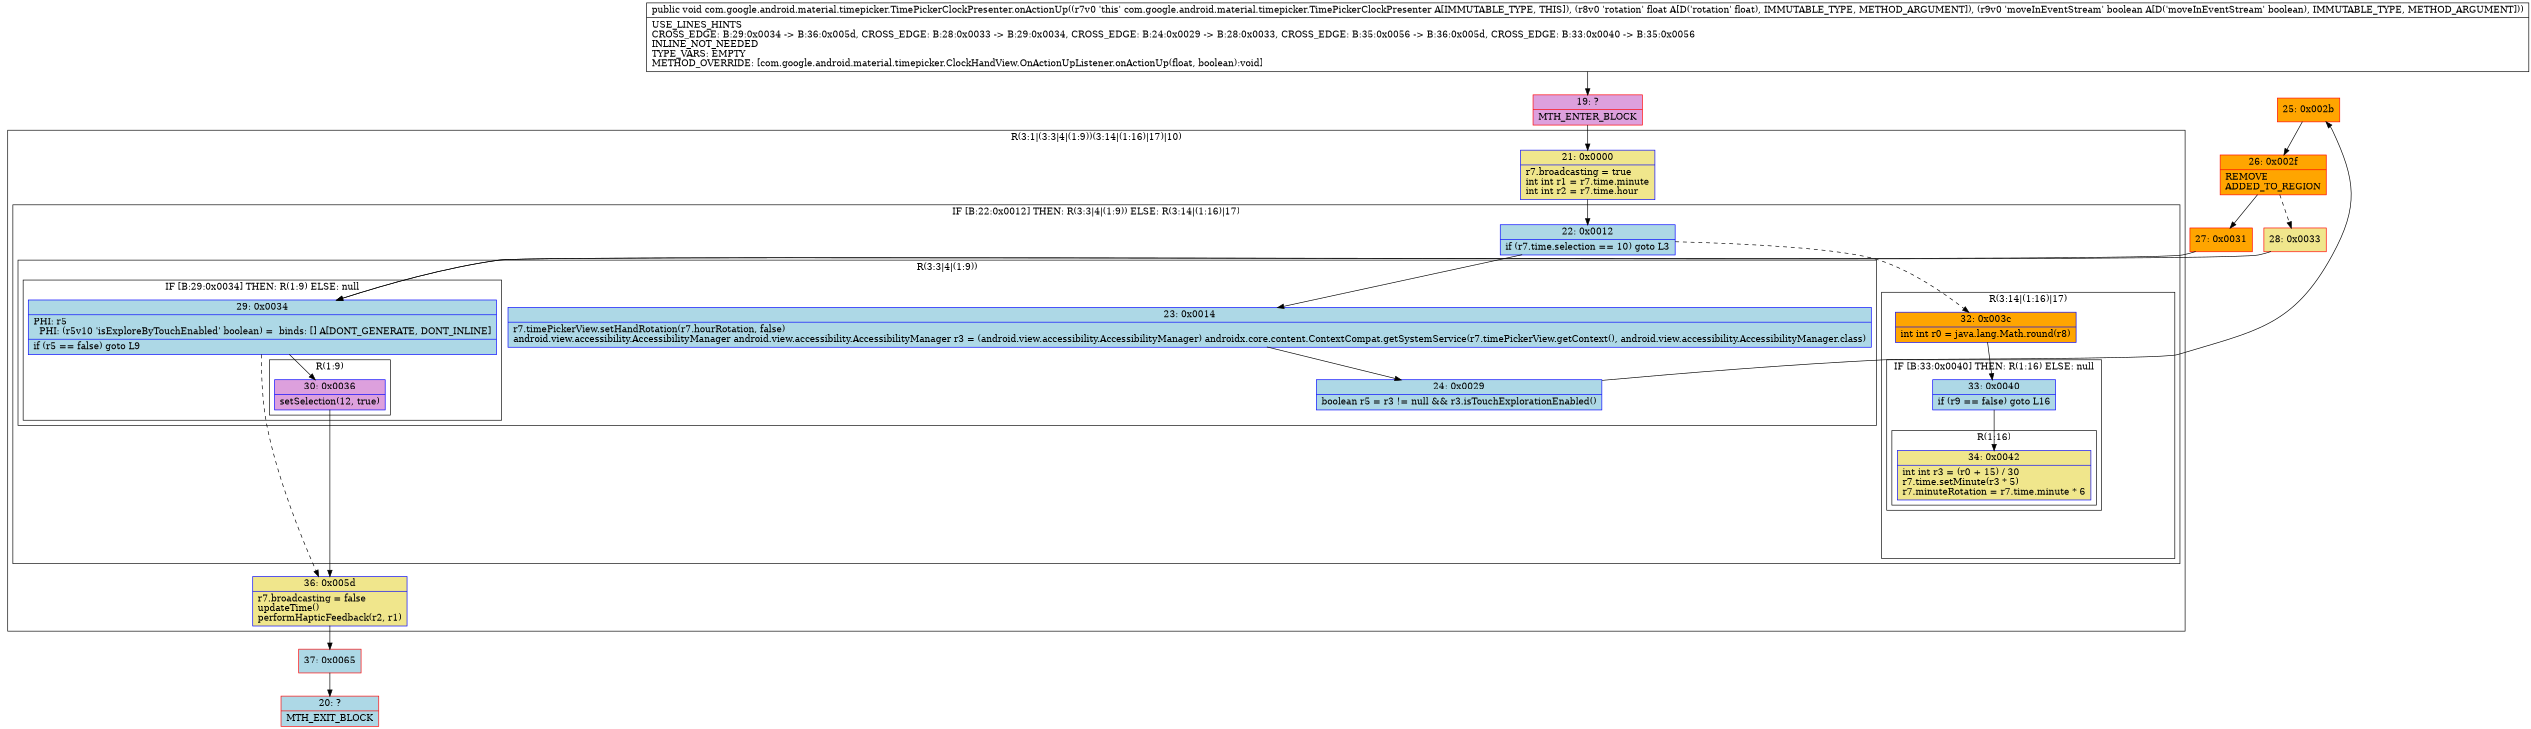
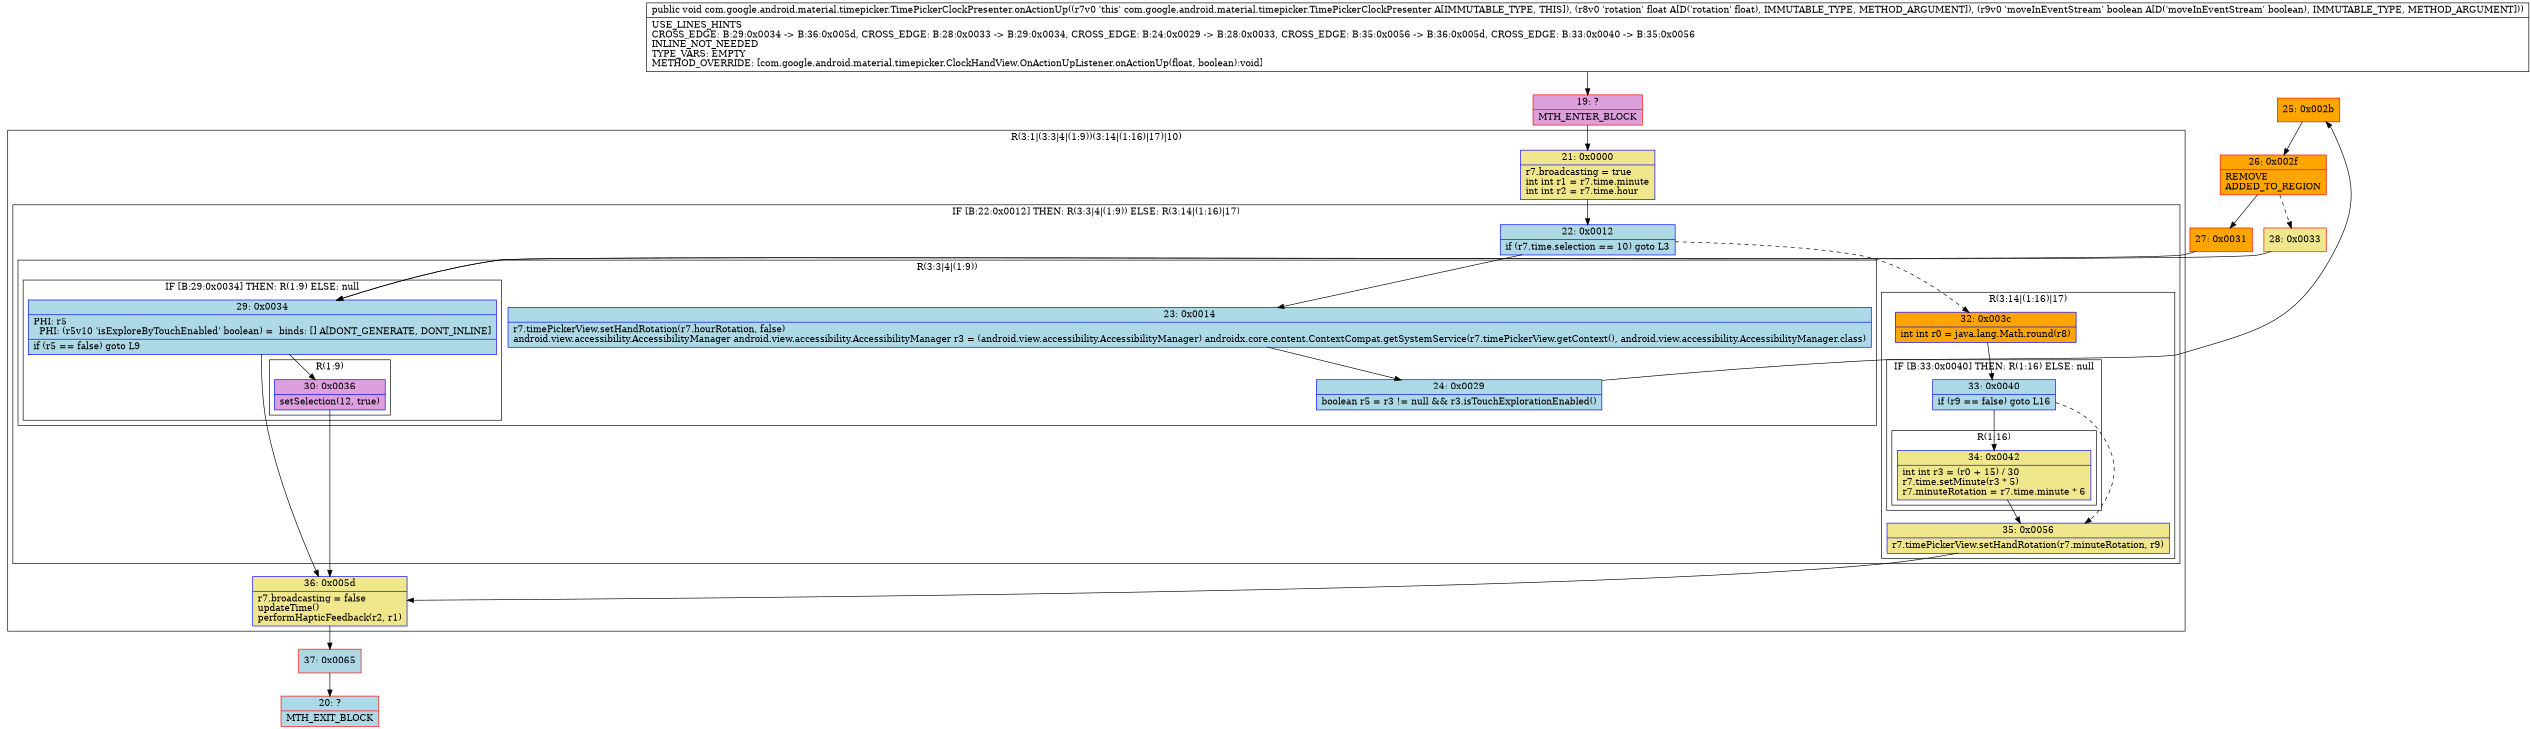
(277, 465) -> (277, 465)
none -> (2028, 538)
